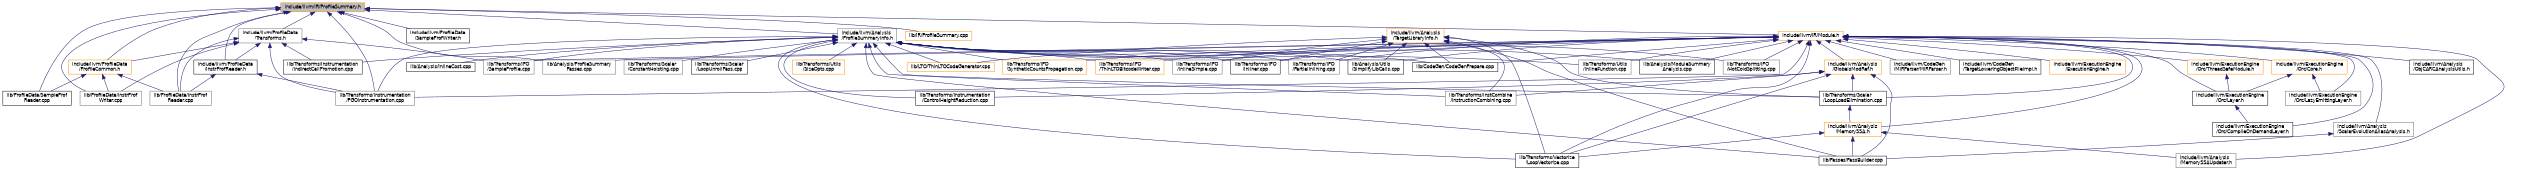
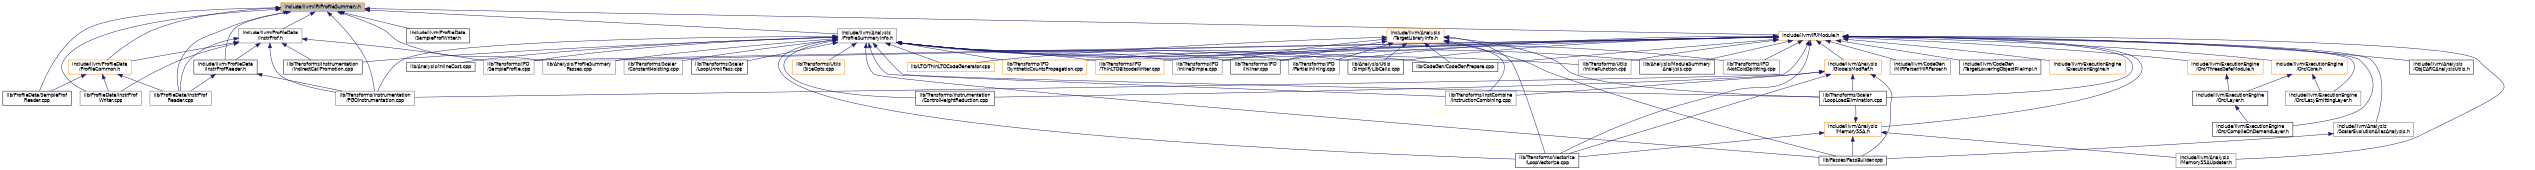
(270, 36) -> (270, 36)
(939, 36) -> none
(2037, 42) -> none
none -> (724, 48)
(1850, 116) -> (1856, 111)
